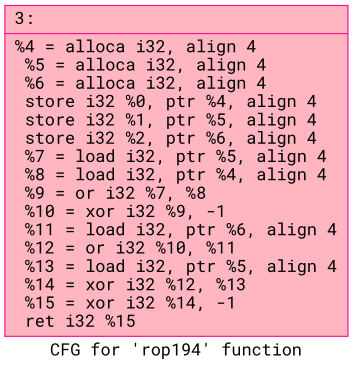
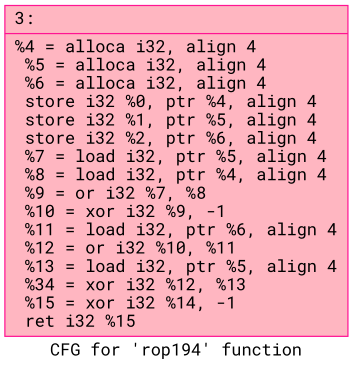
(131, 285) -> (131, 285)
